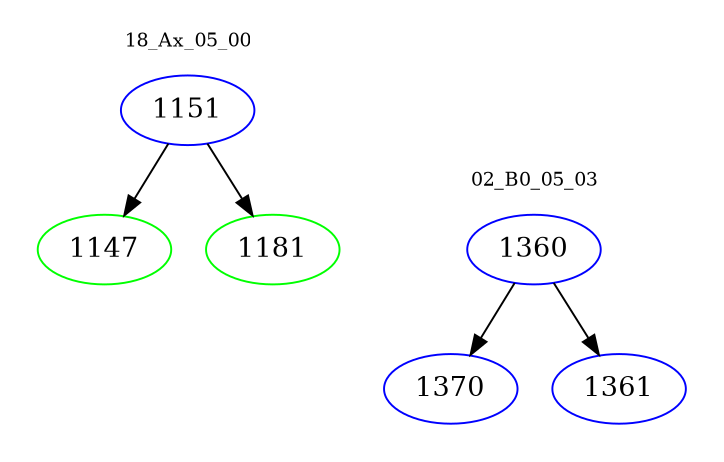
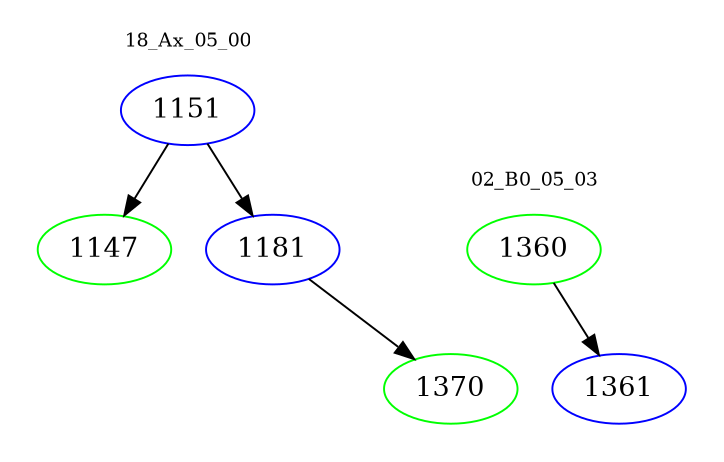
(273, 250) -> (273, 250)
(534, 250) -> (534, 250)
(498, 310) -> (353, 313)
(451, 389) -> (451, 389)
